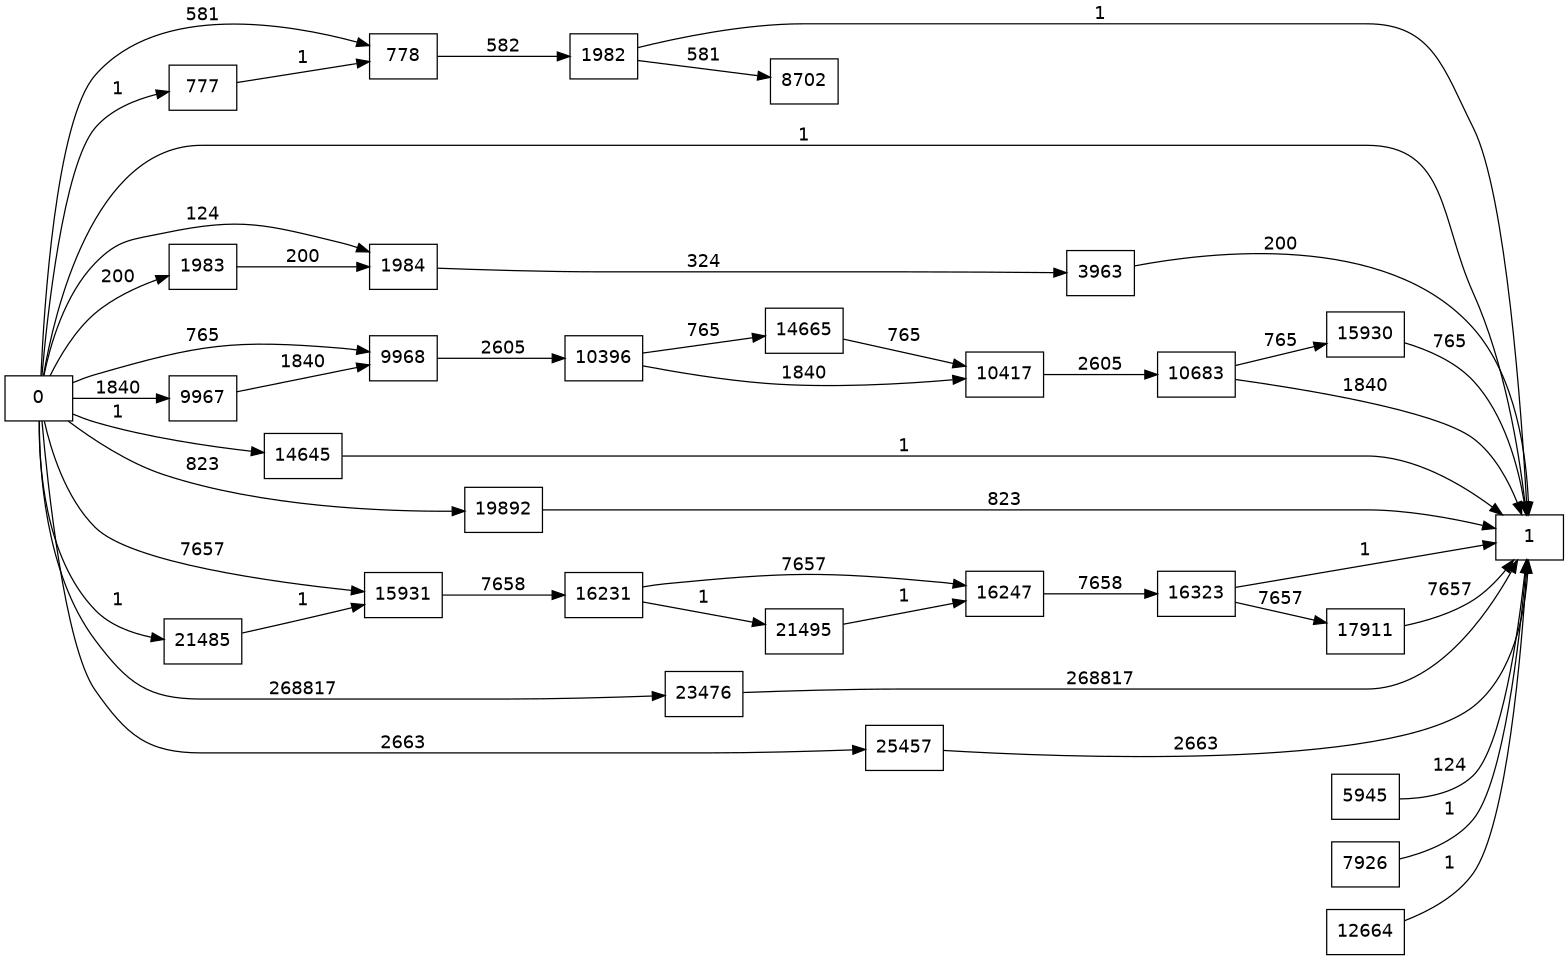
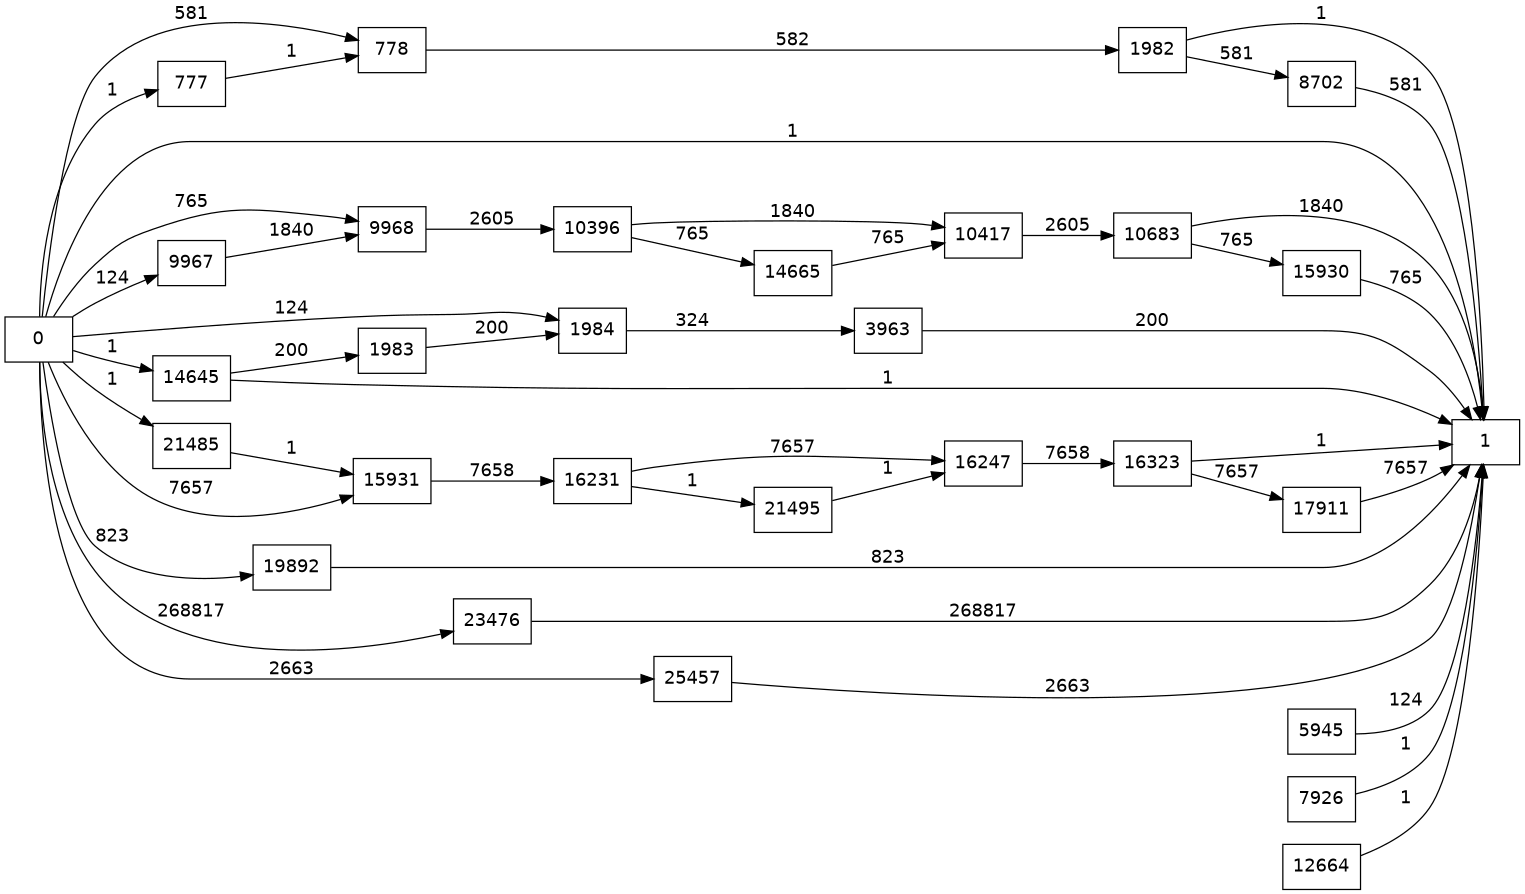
none -> (1462, 221)
(92, 316) -> (288, 365)
(118, 389) -> (113, 279)
